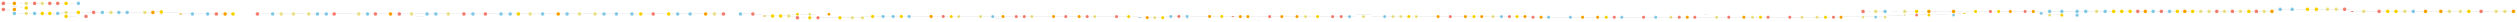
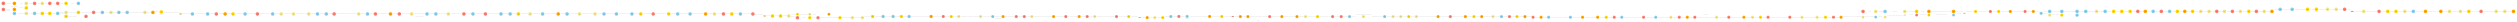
none -> (245, 14)
none -> (732, 14)
